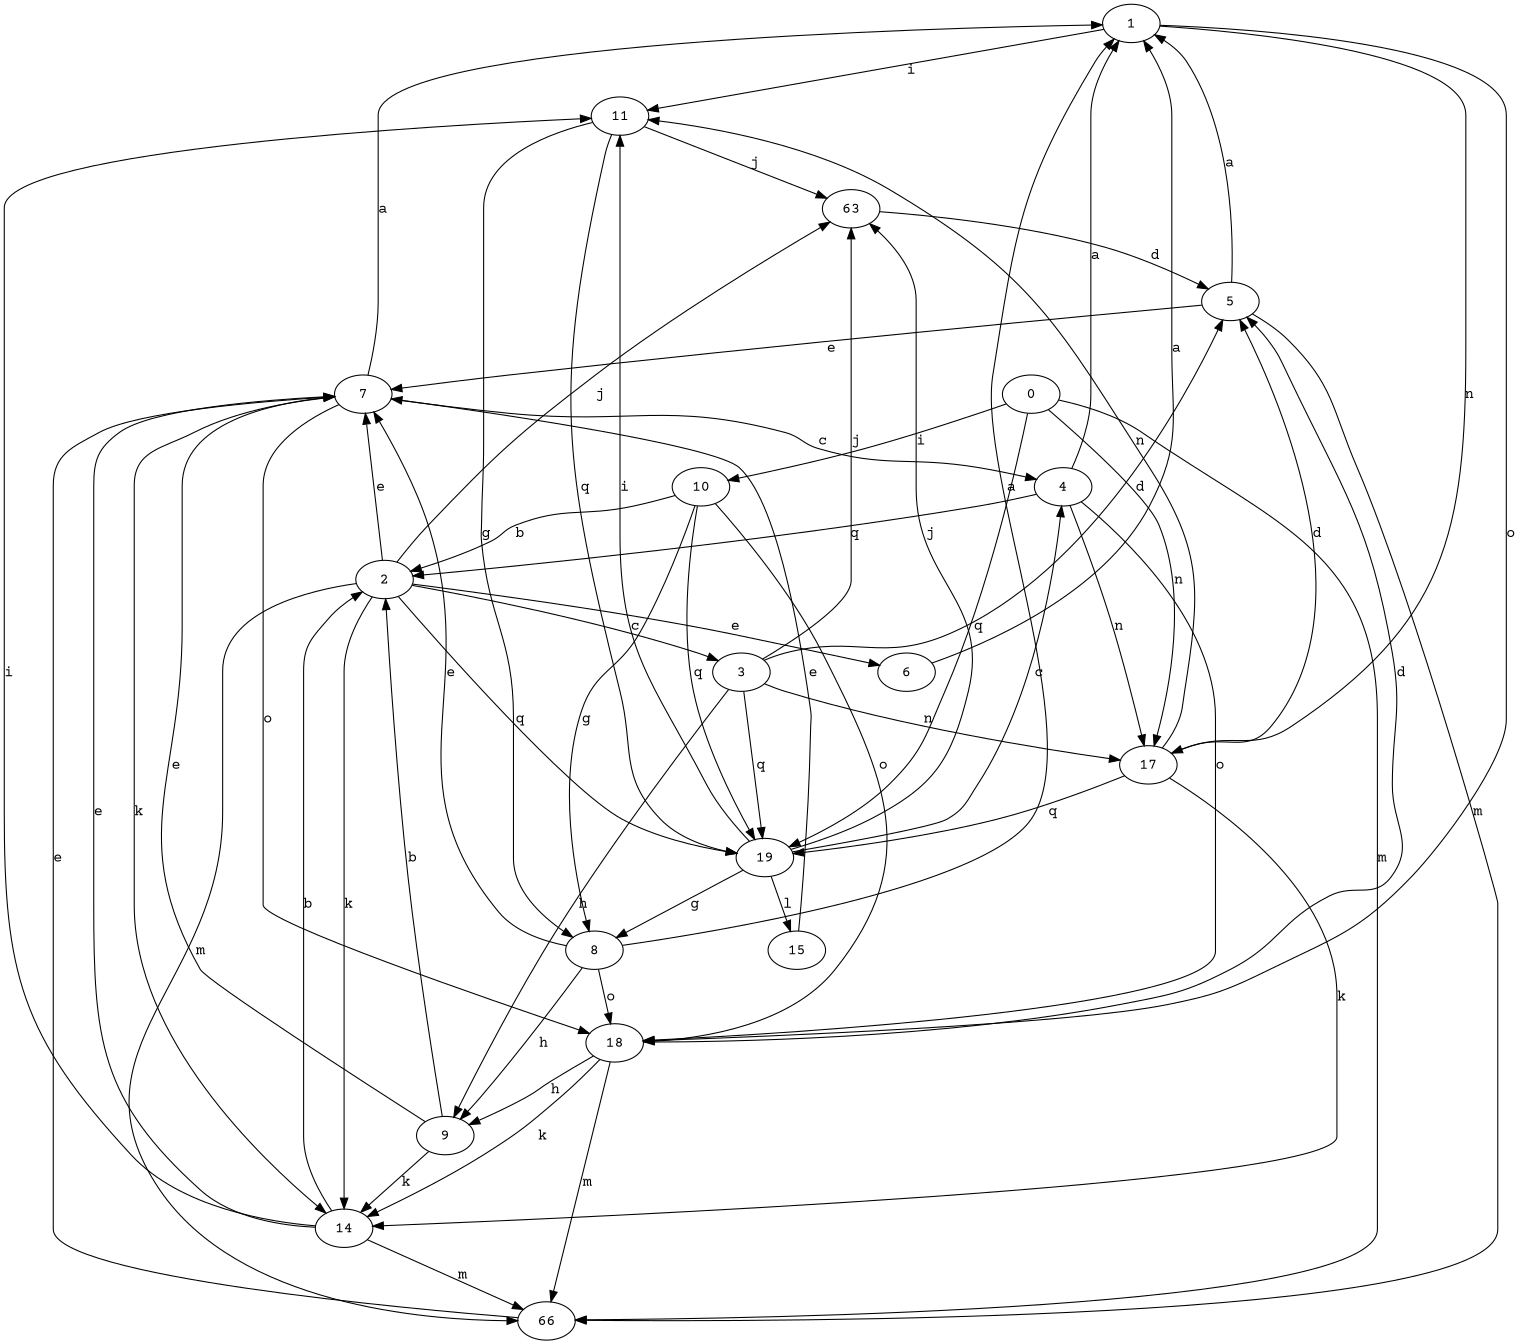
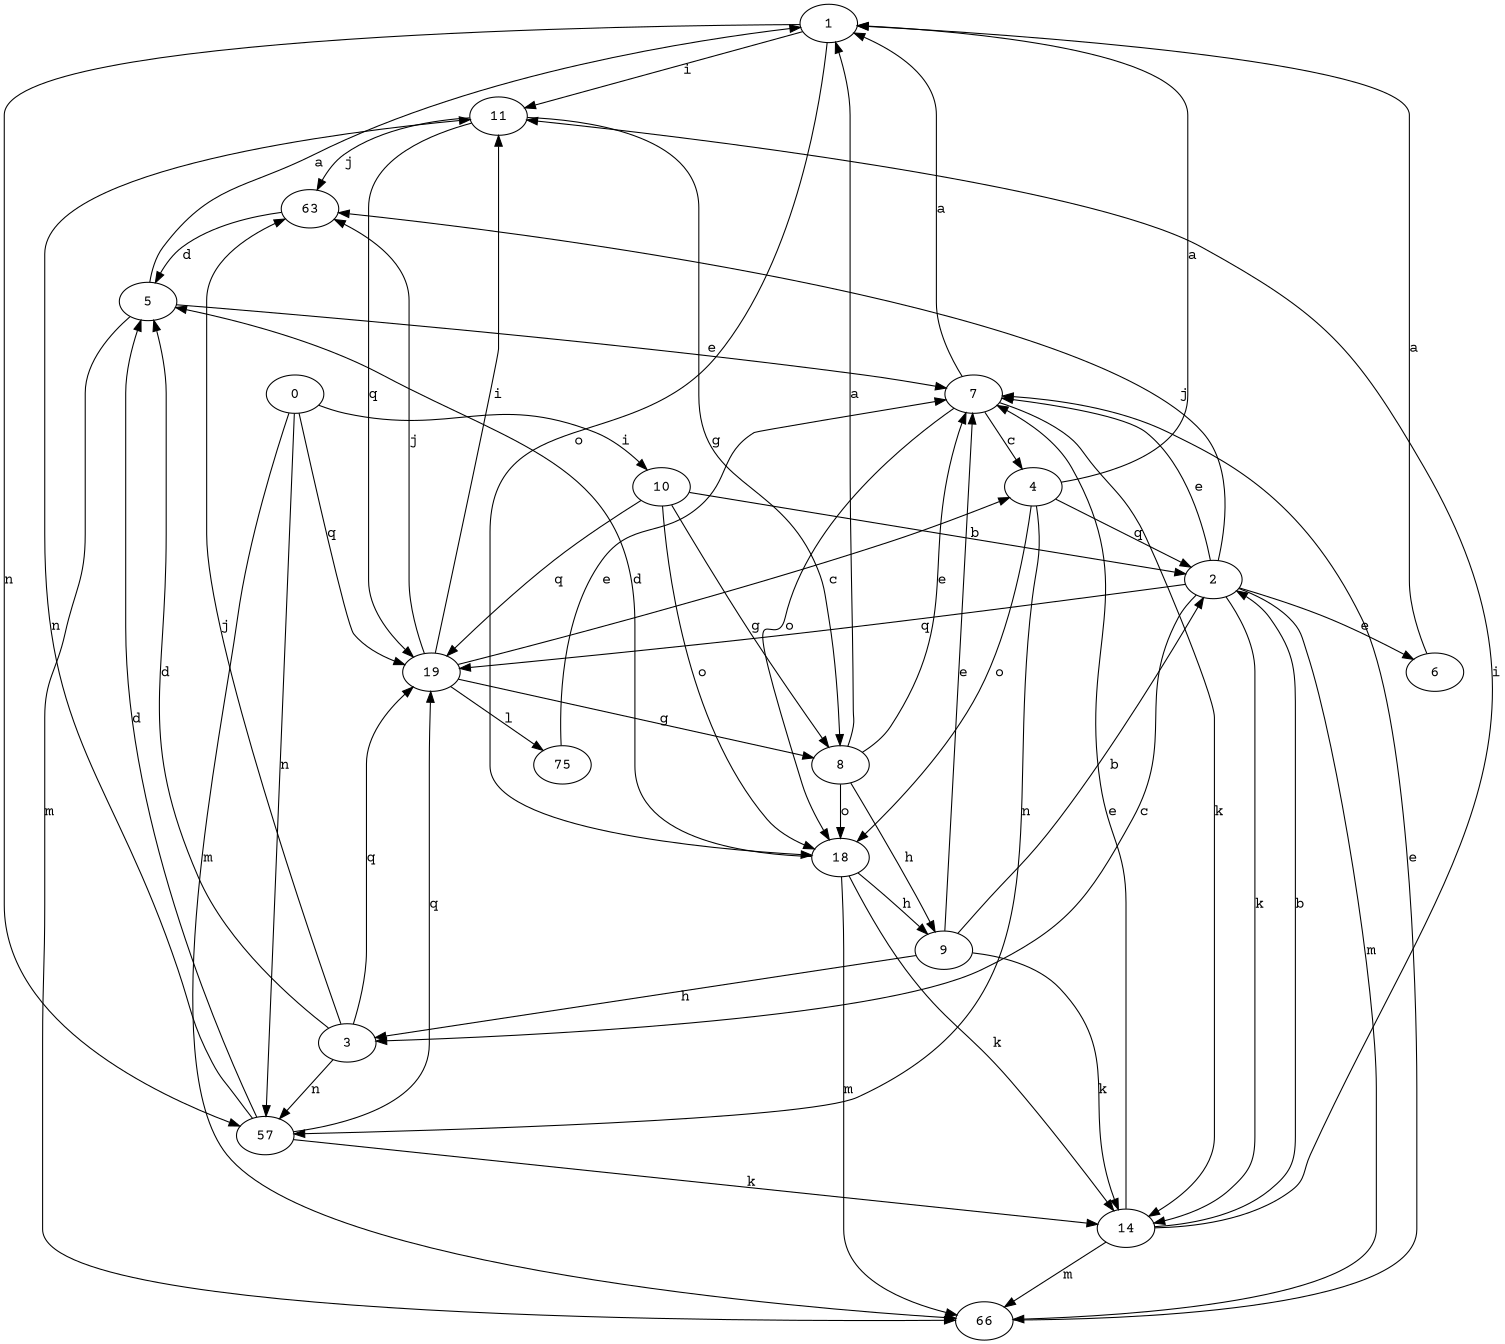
(1148, 765) -> (265, 1136)
(589, 881) -> (651, 996)
(797, 950) -> (562, 765)
